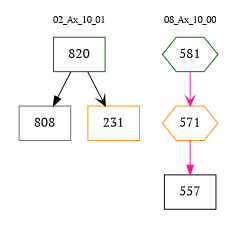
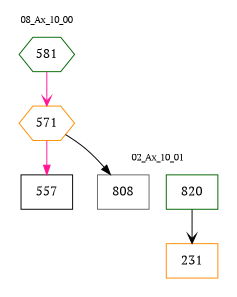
(64, 85) -> (76, 141)
